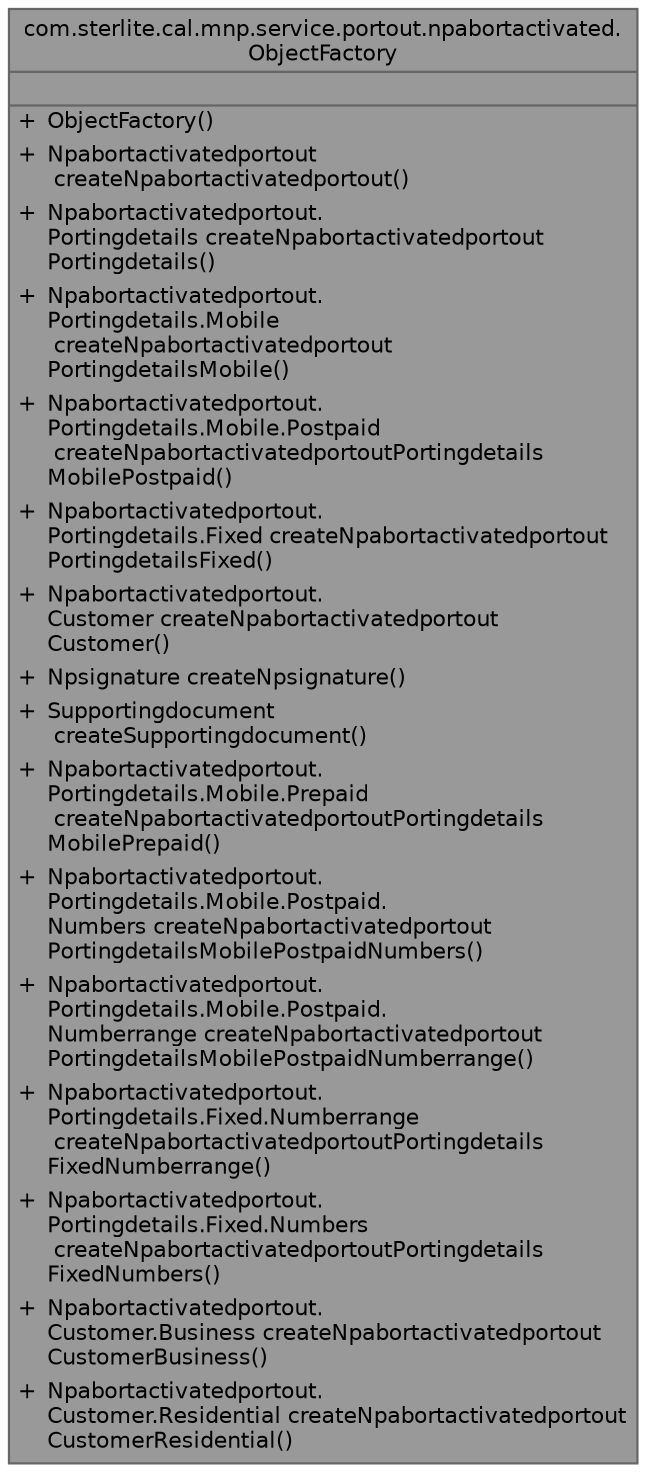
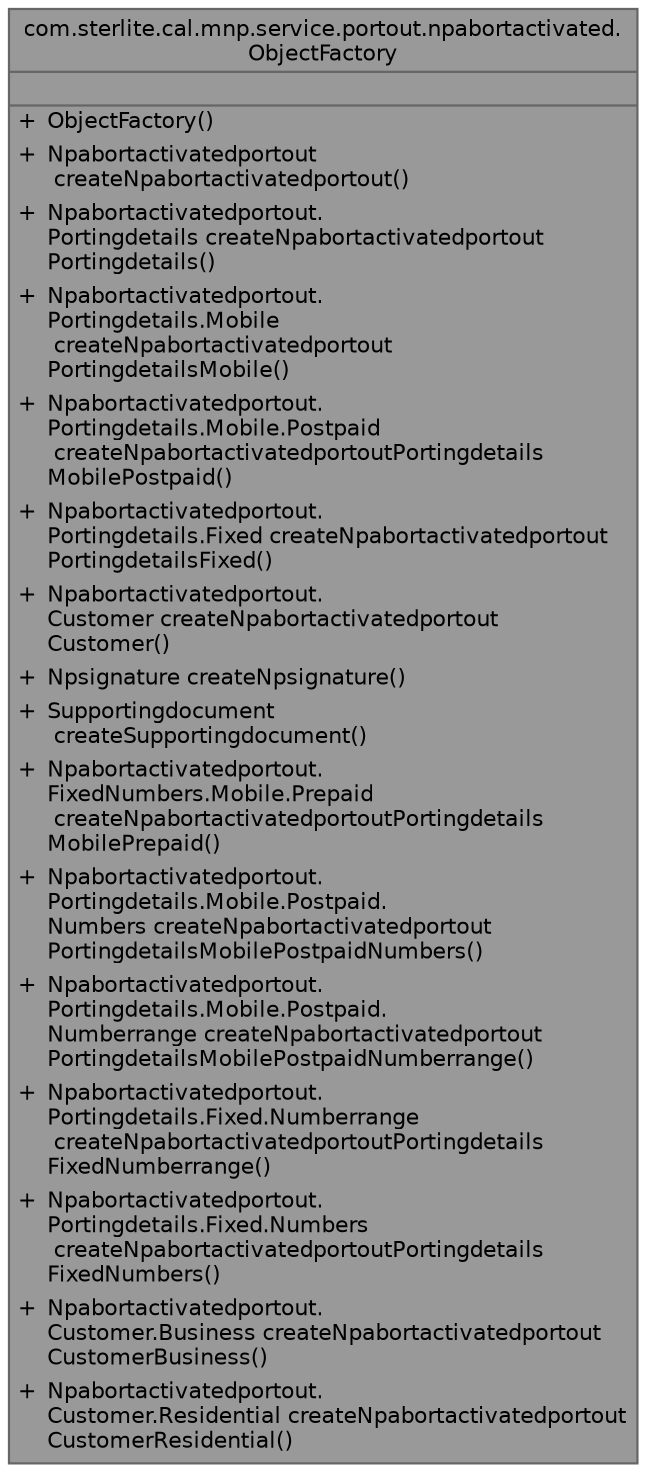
(209, 795) -> (211, 795)
